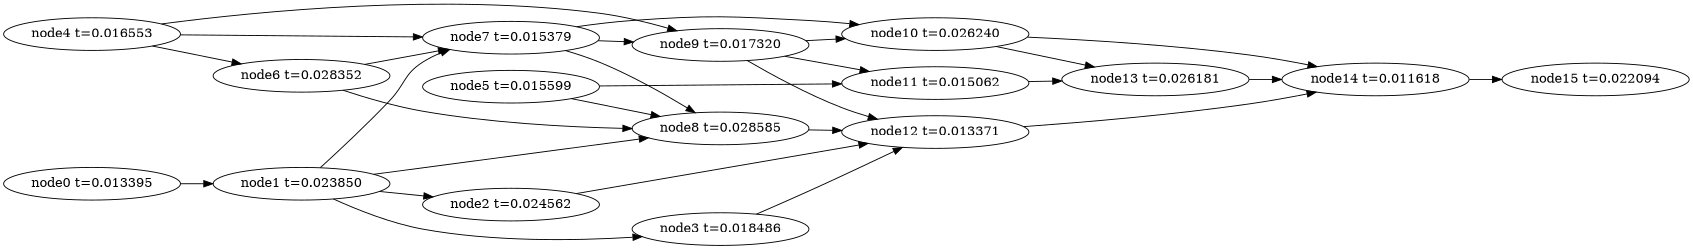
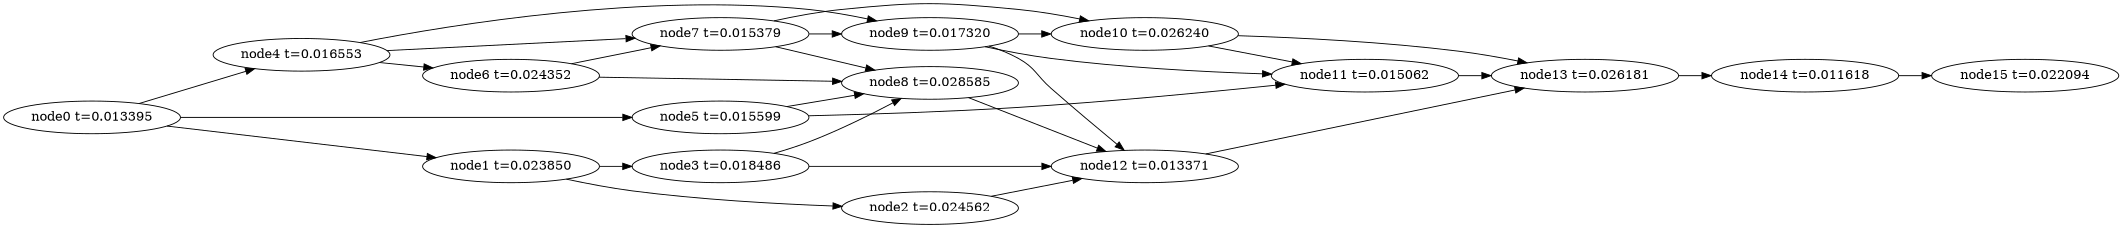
(1168, 46) -> (1250, 54)
(302, 76) -> (511, 76)
none -> (193, 87)
(381, 110) -> none
(1166, 114) -> (1360, 122)
none -> (402, 117)
(506, 157) -> (835, 131)
